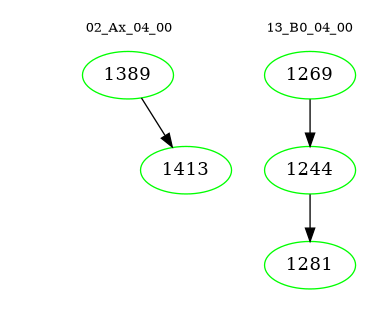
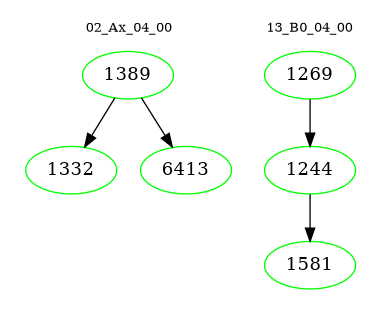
none -> (71, 170)
(186, 170) -> (186, 170)
(310, 265) -> (310, 265)
